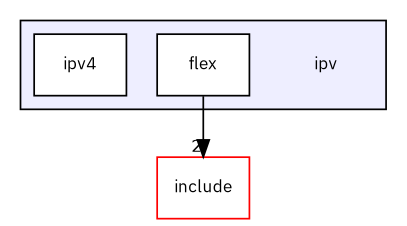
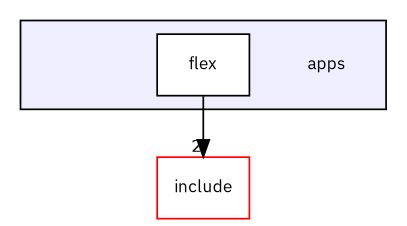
(80, 65) -> none
(326, 65) -> (326, 65)
